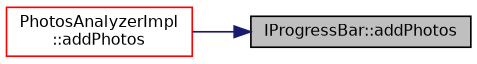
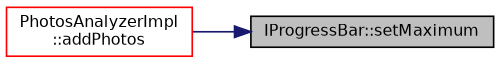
(361, 32) -> (372, 32)
